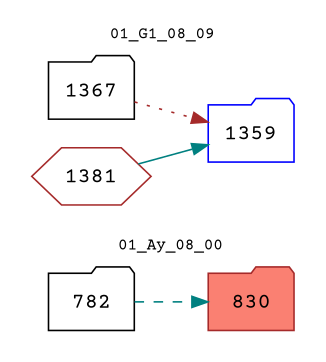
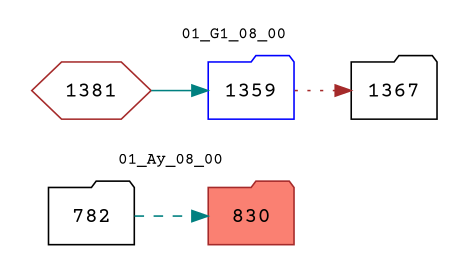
(163, 34) -> (234, 34)
(163, 110) -> (315, 91)
